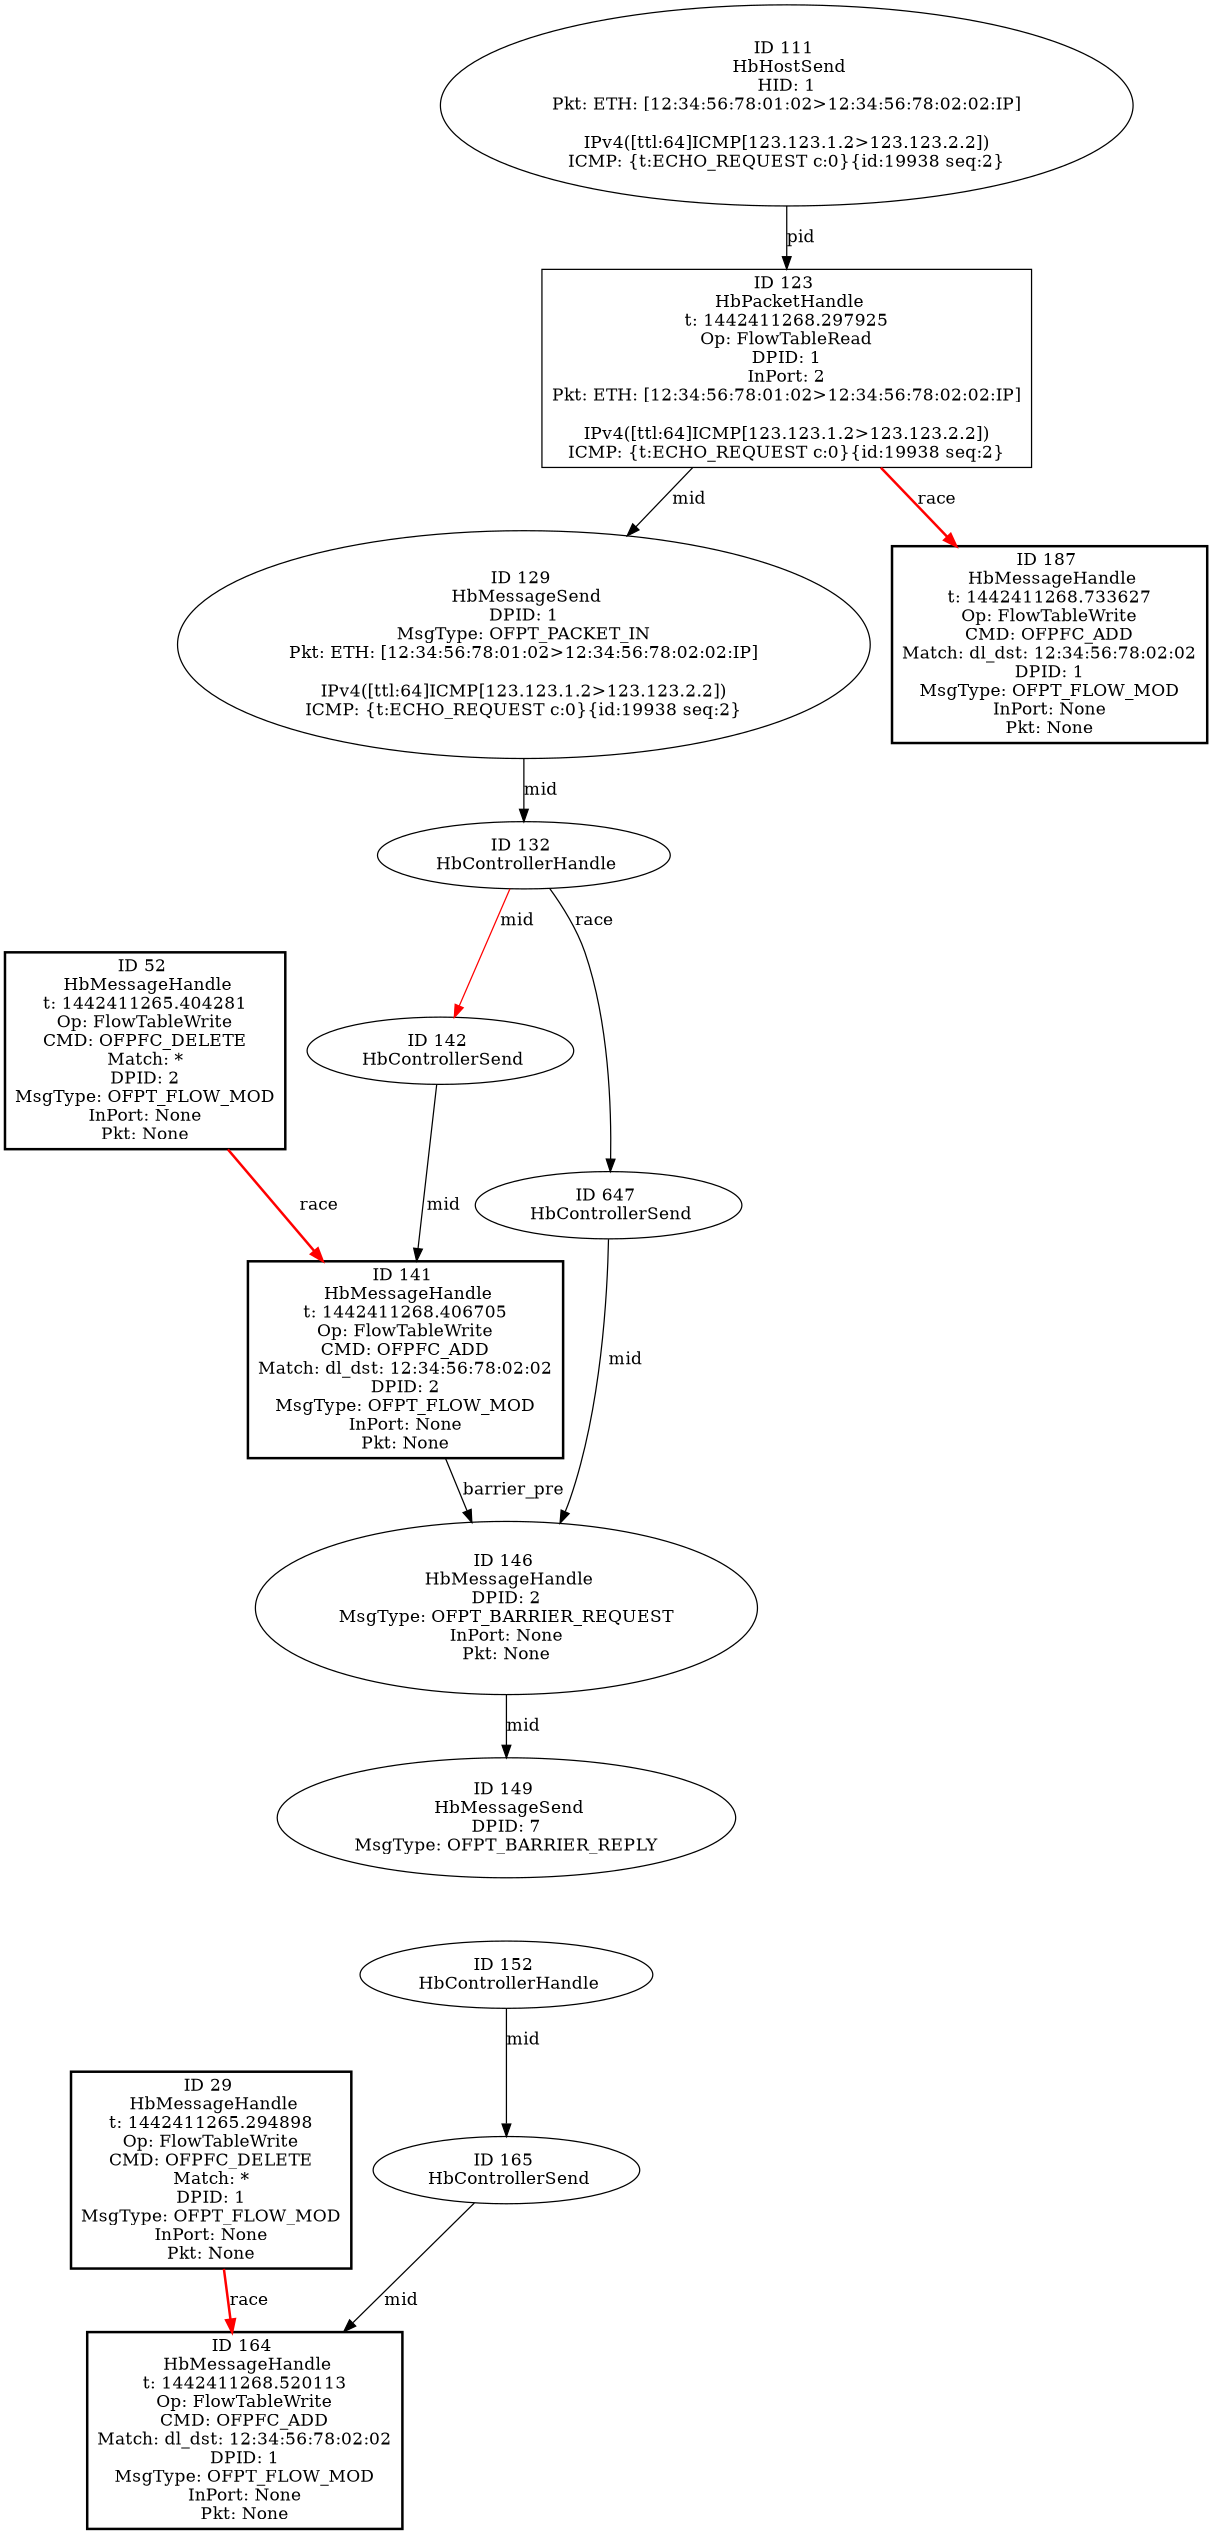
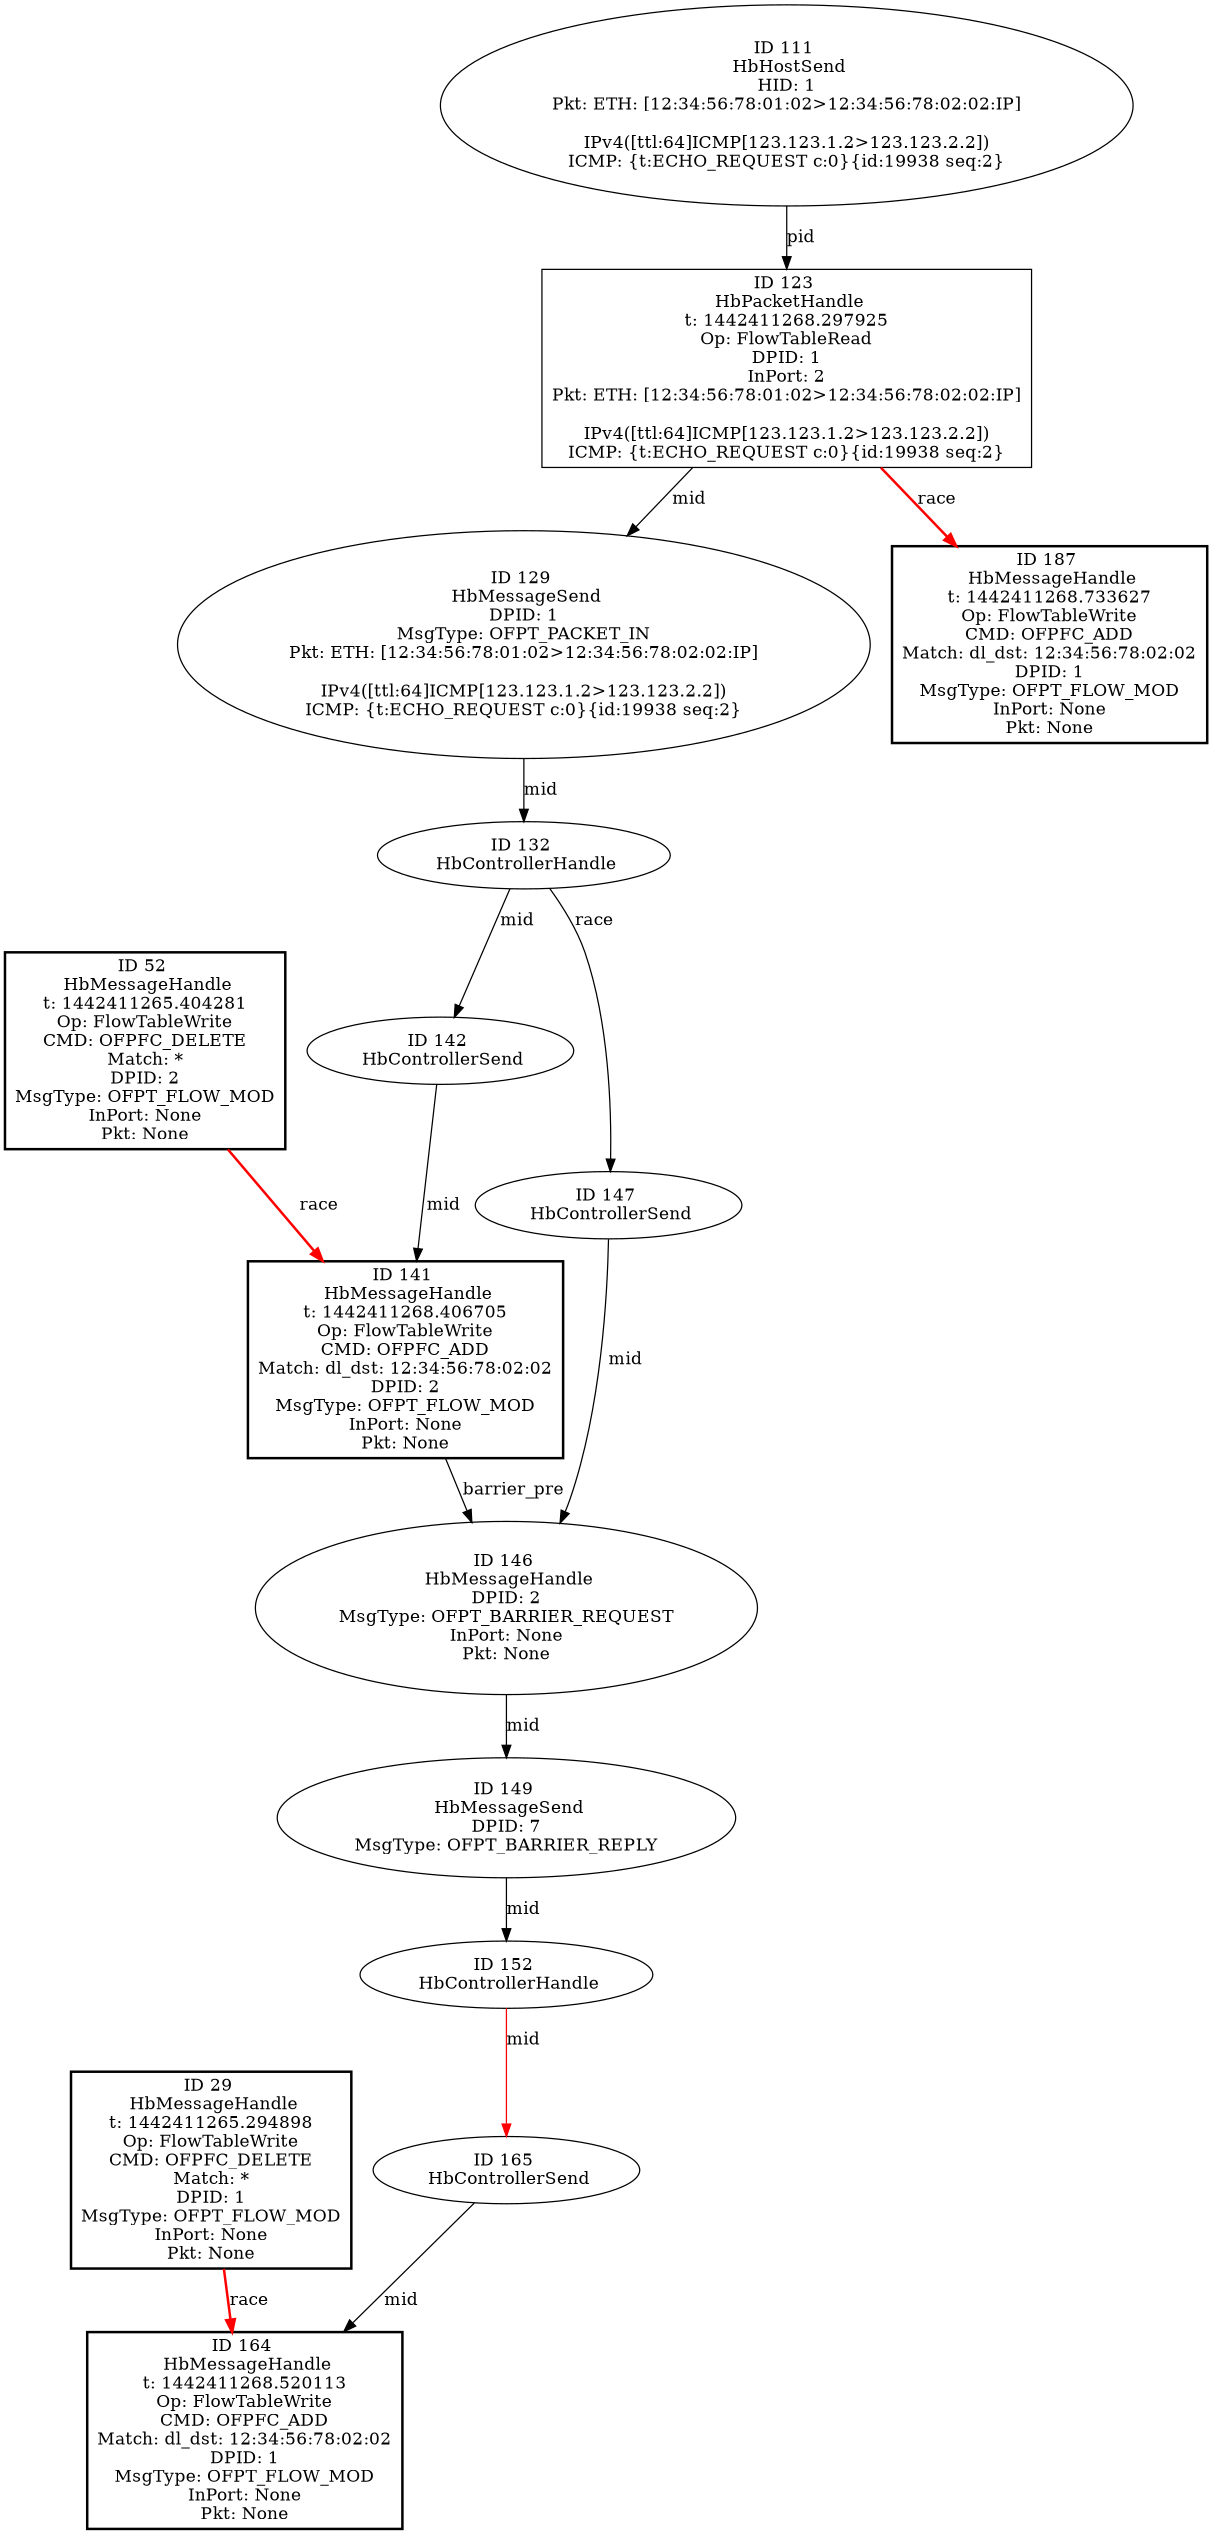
(485, 947) -> (485, 947)
(609, 1205) -> (609, 1205)
none -> (506, 1903)
(506, 2066) -> (506, 2066)
